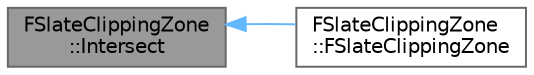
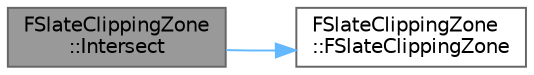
(271, 24) -> (251, 50)
